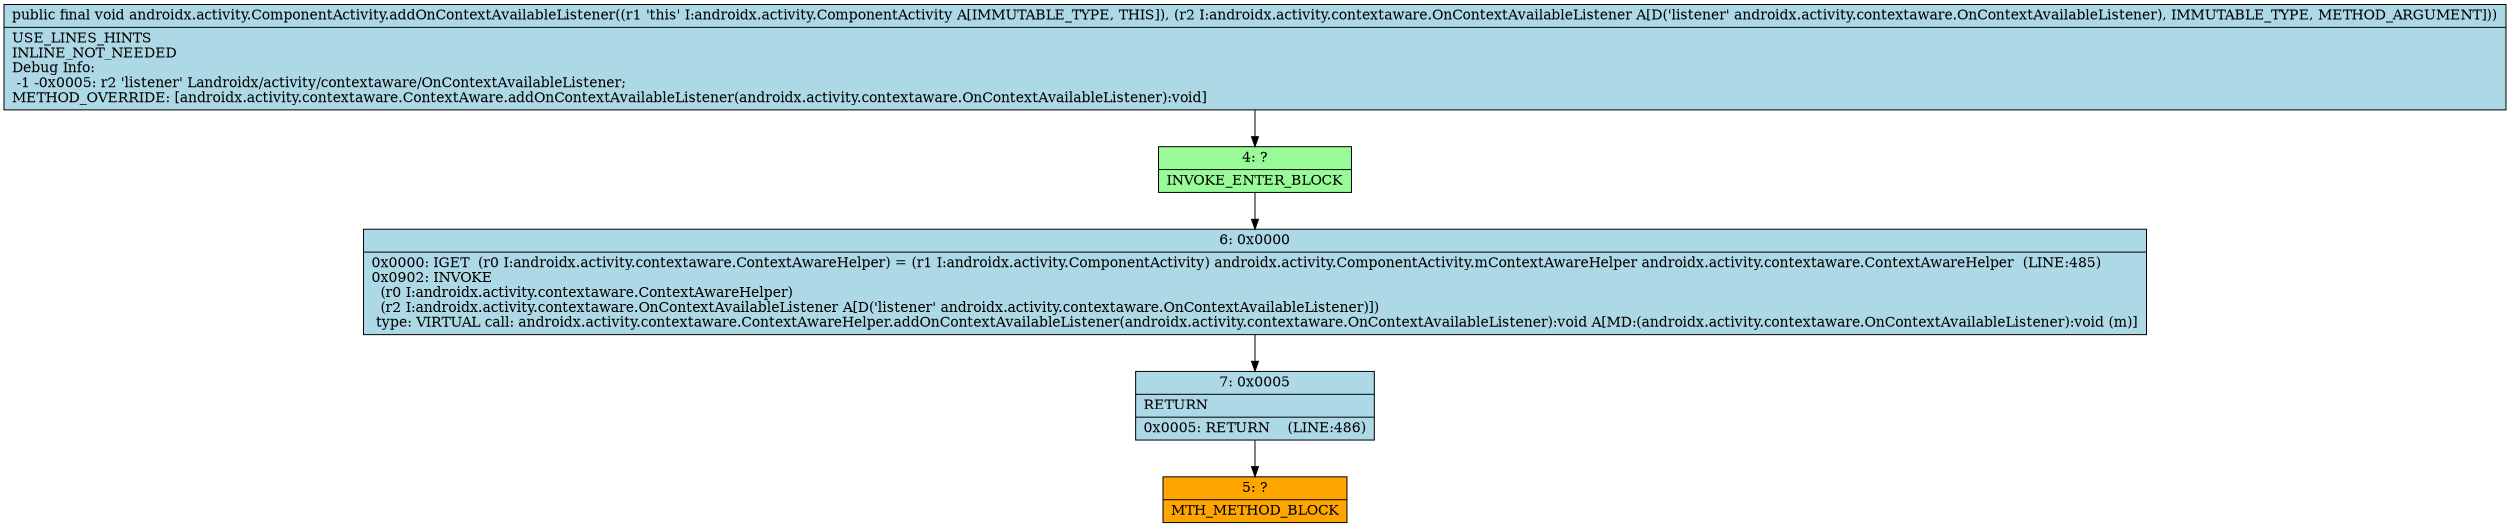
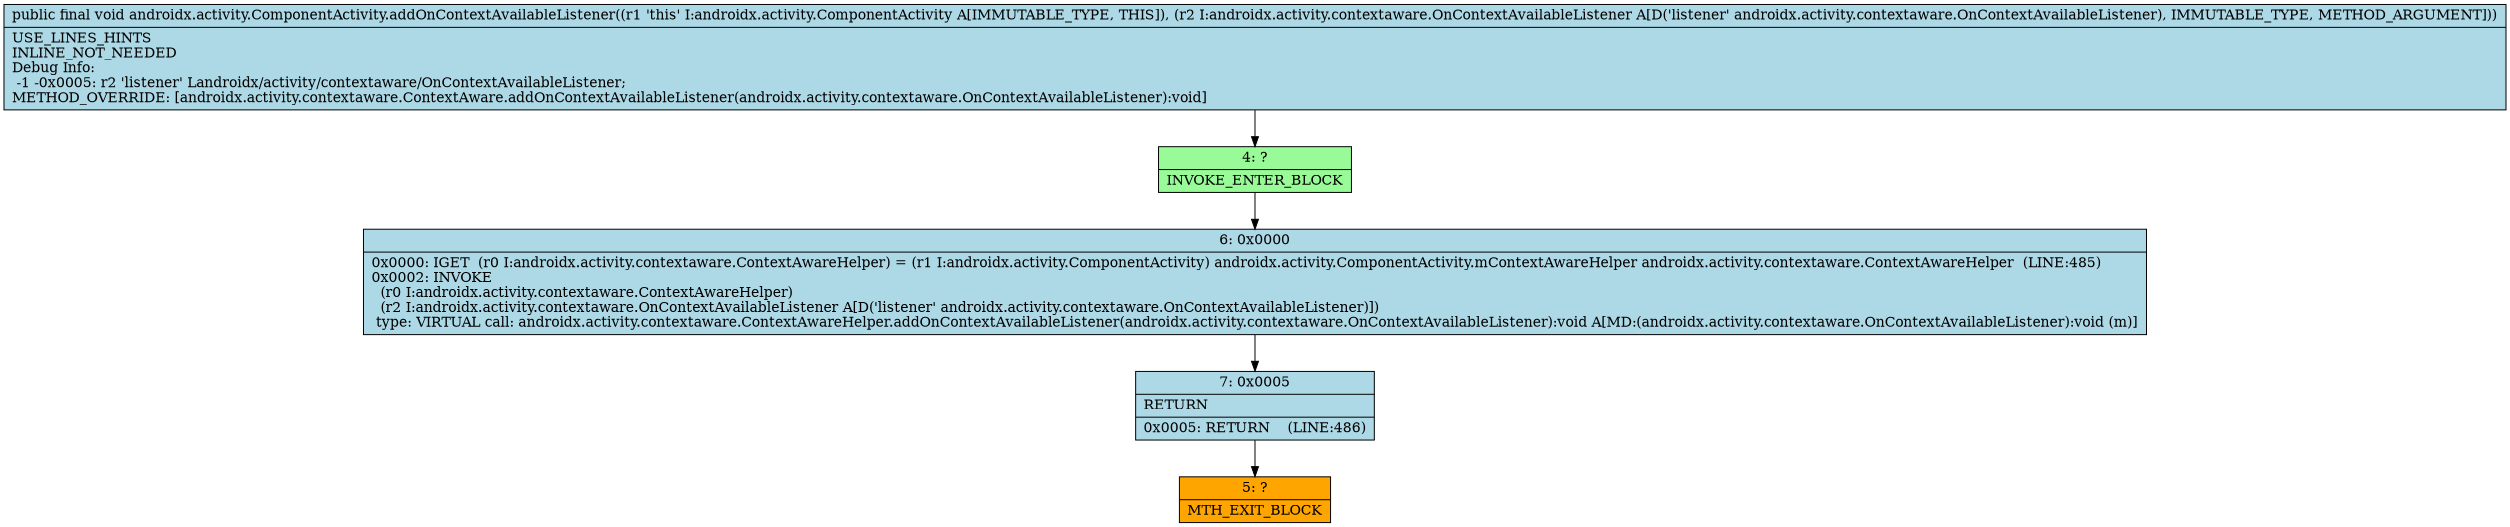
(437, 278) -> (437, 278)
(1255, 511) -> (1255, 511)
